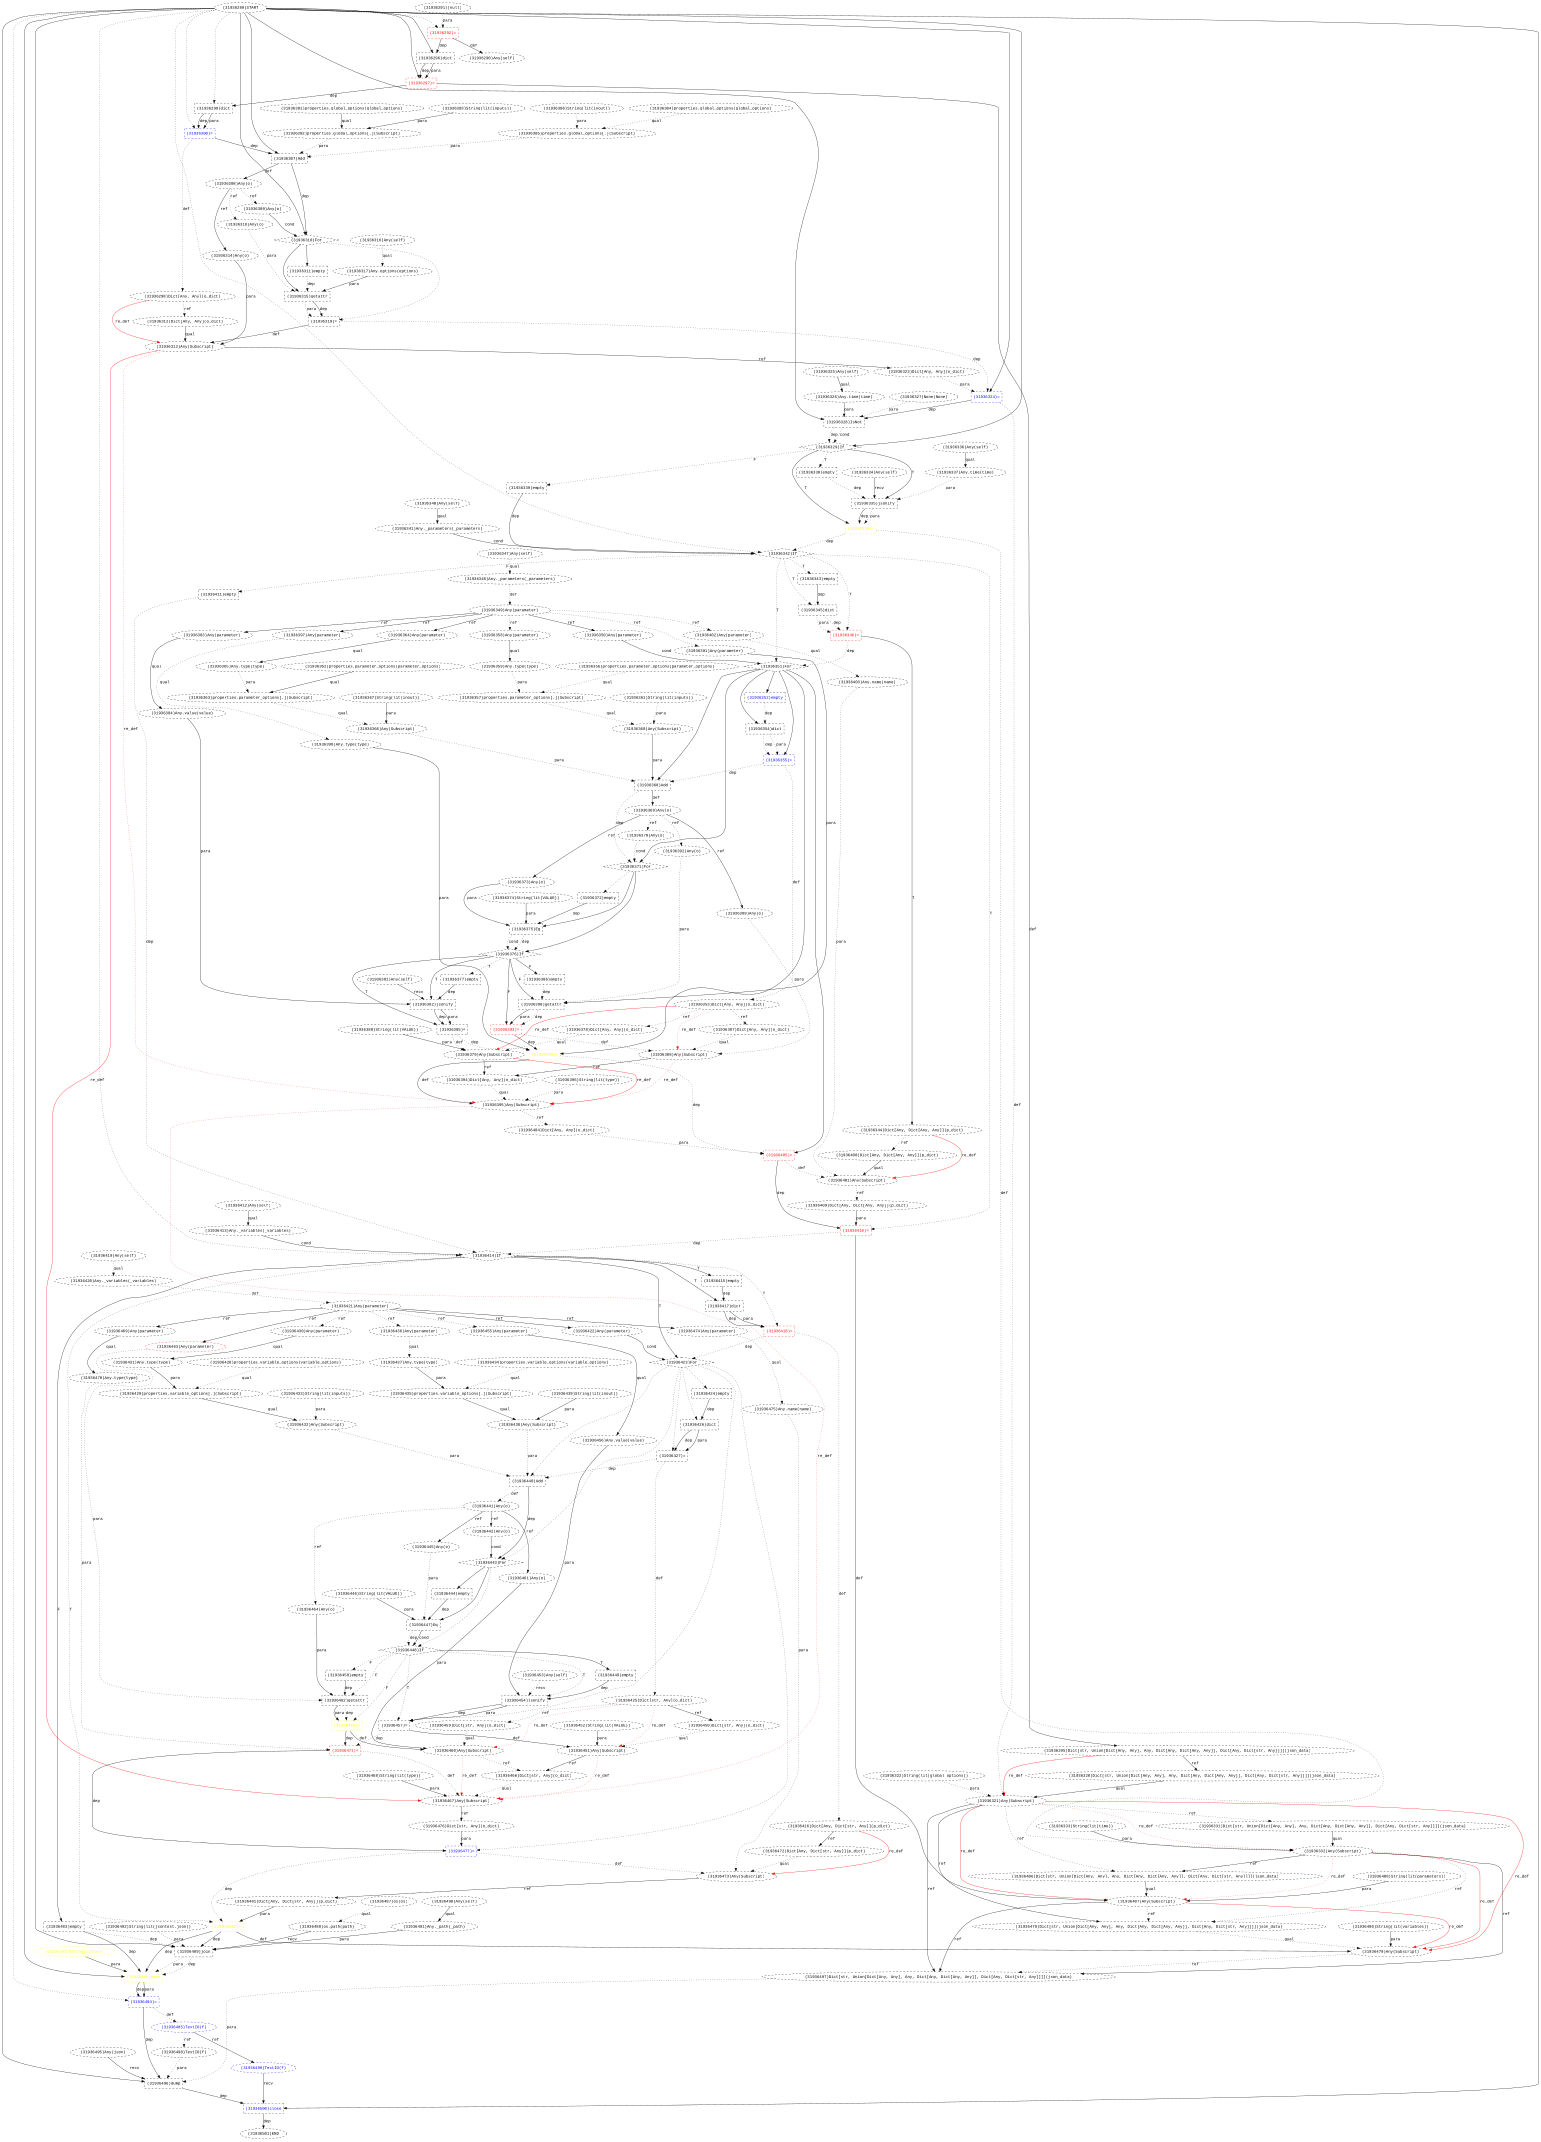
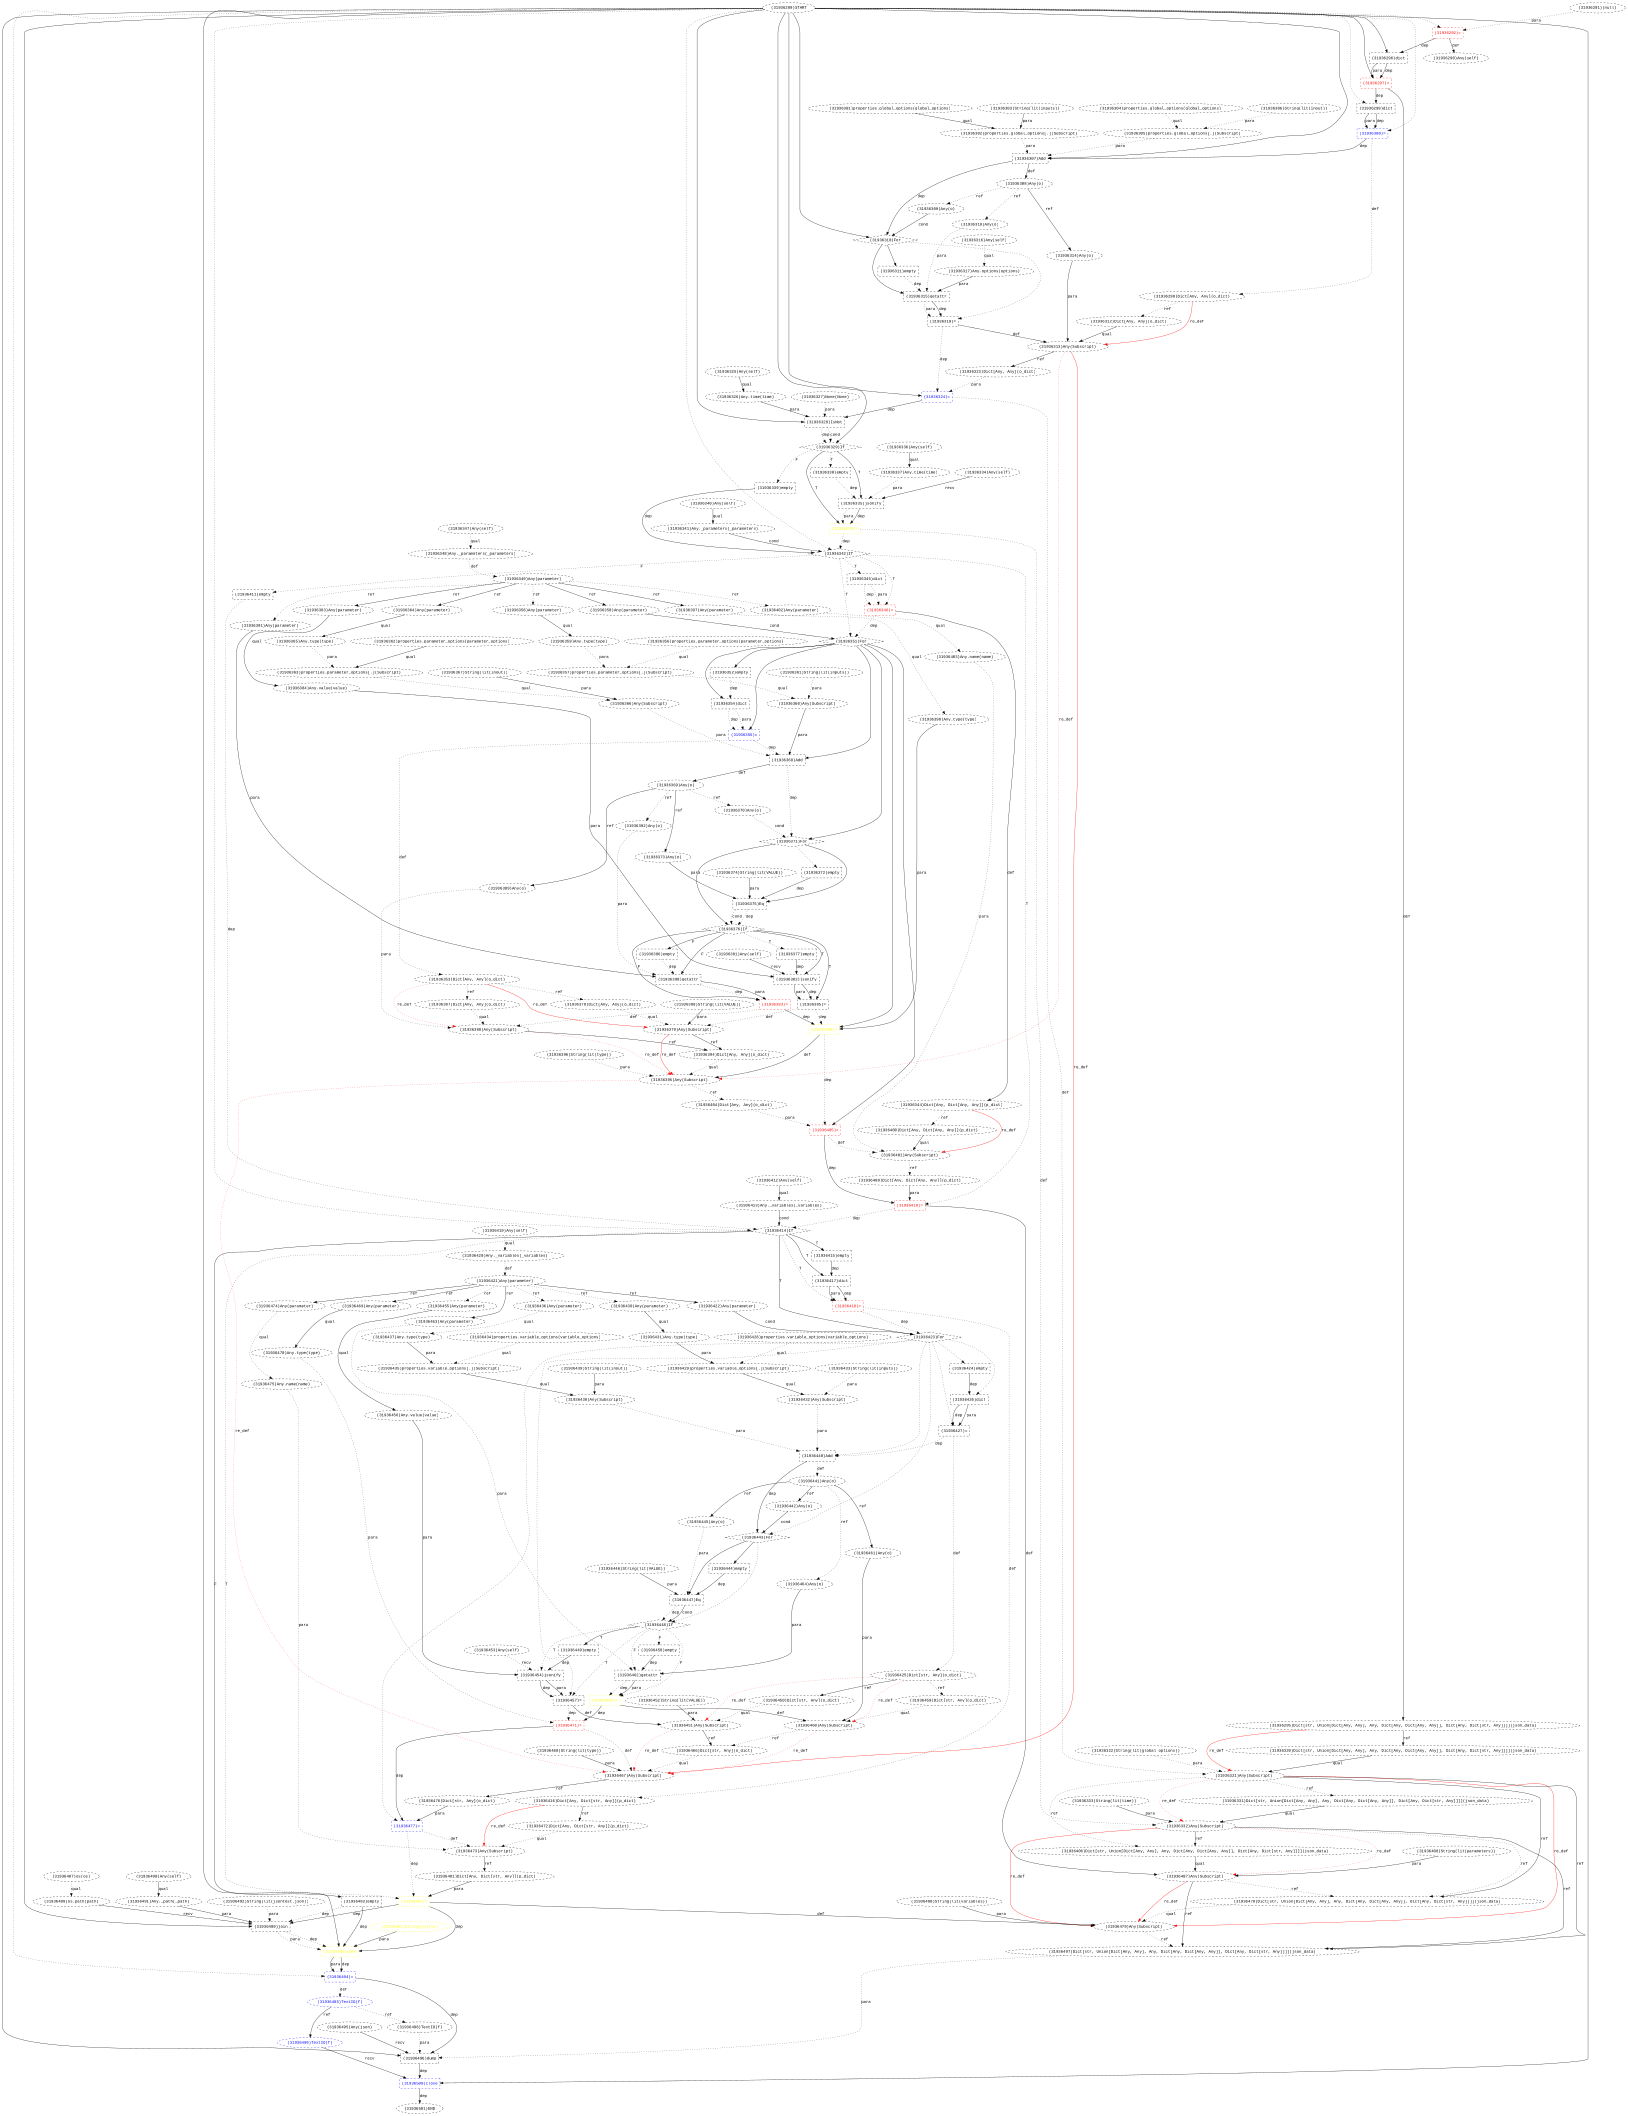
(818, 579) -> none
(765, 698) -> (730, 673)
(913, 898) -> (1011, 873)
(185, 1347) -> (445, 1322)
(990, 1889) -> none
